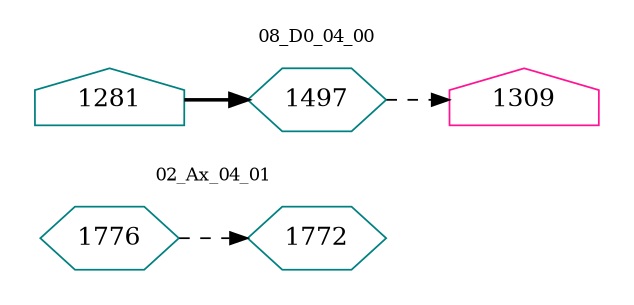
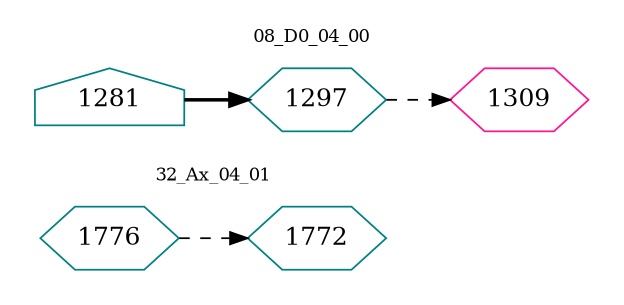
(317, 100) -> (317, 100)
(524, 100) -> (519, 100)
(213, 176) -> (213, 176)
